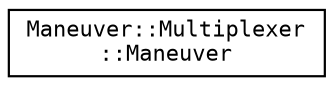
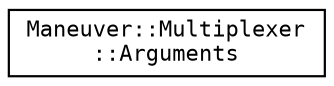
(167, 43) -> (167, 43)
